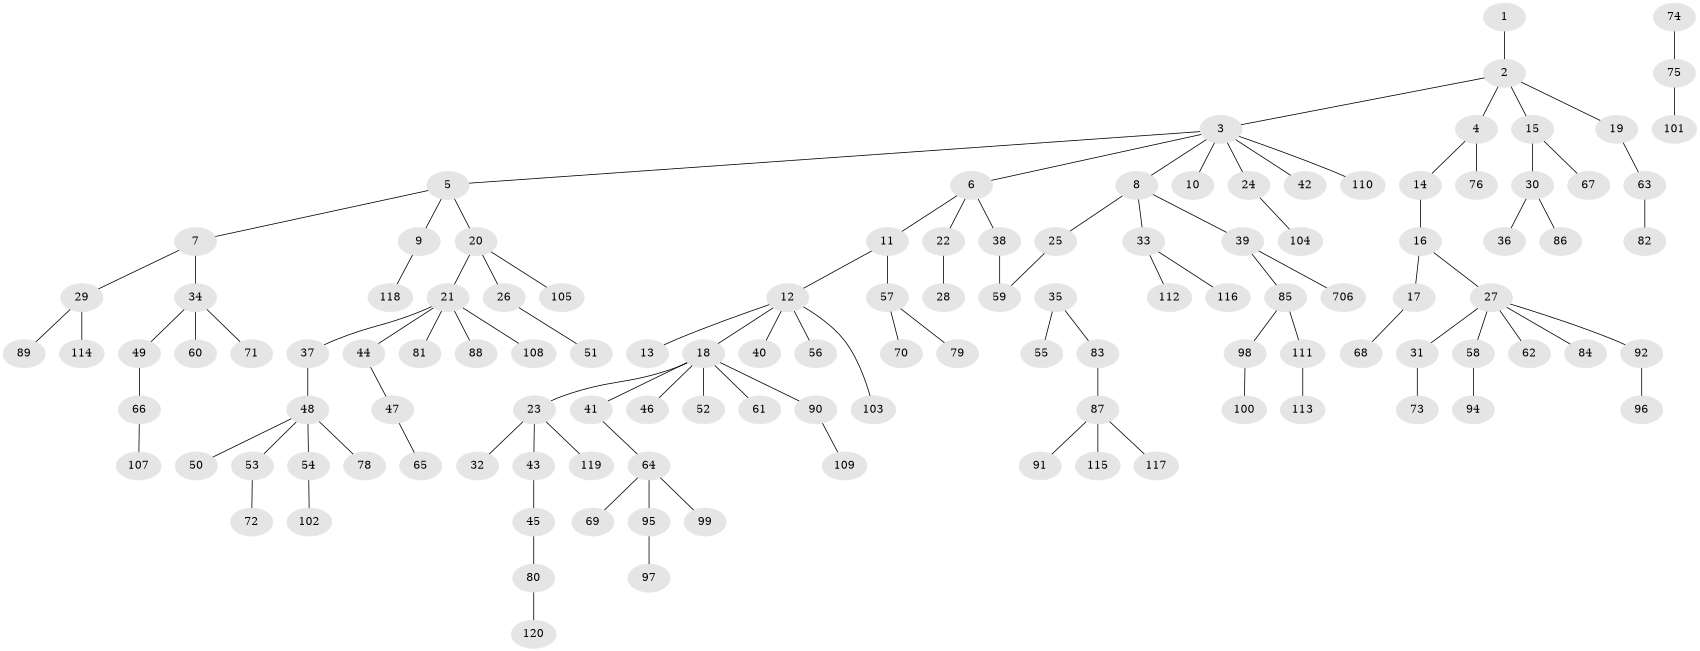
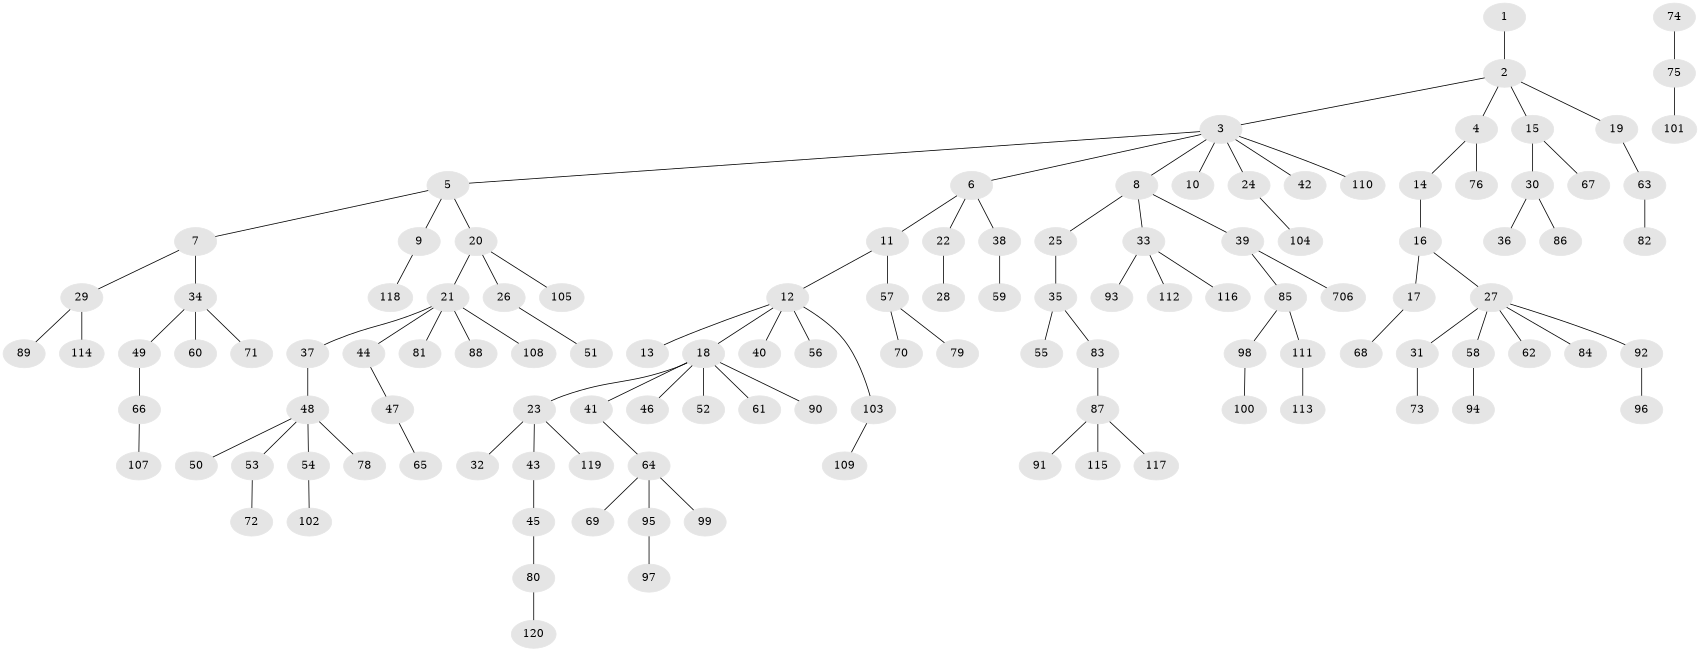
(1028, 270) -> (1056, 270)
none -> (1112, 298)
(830, 438) -> (859, 438)
